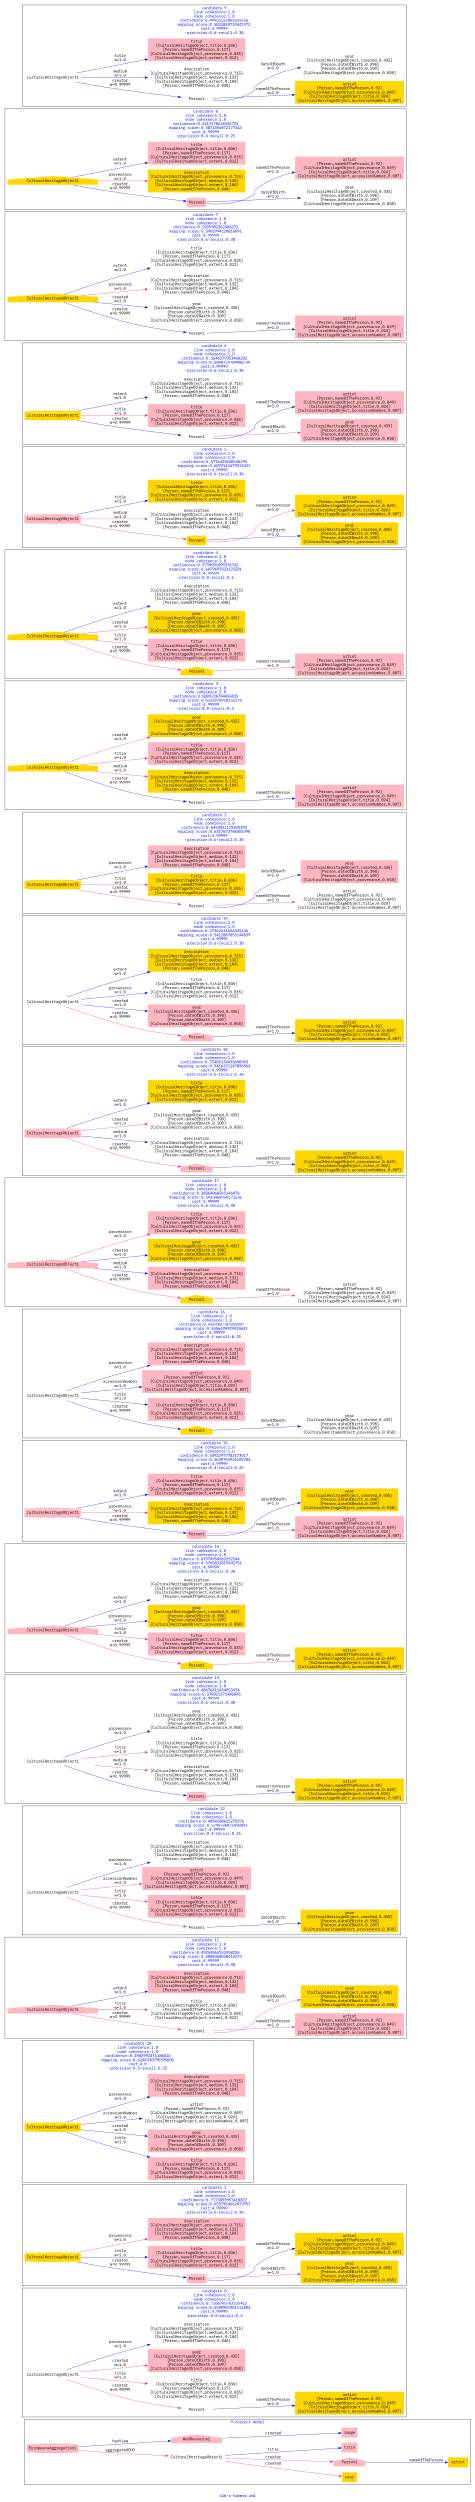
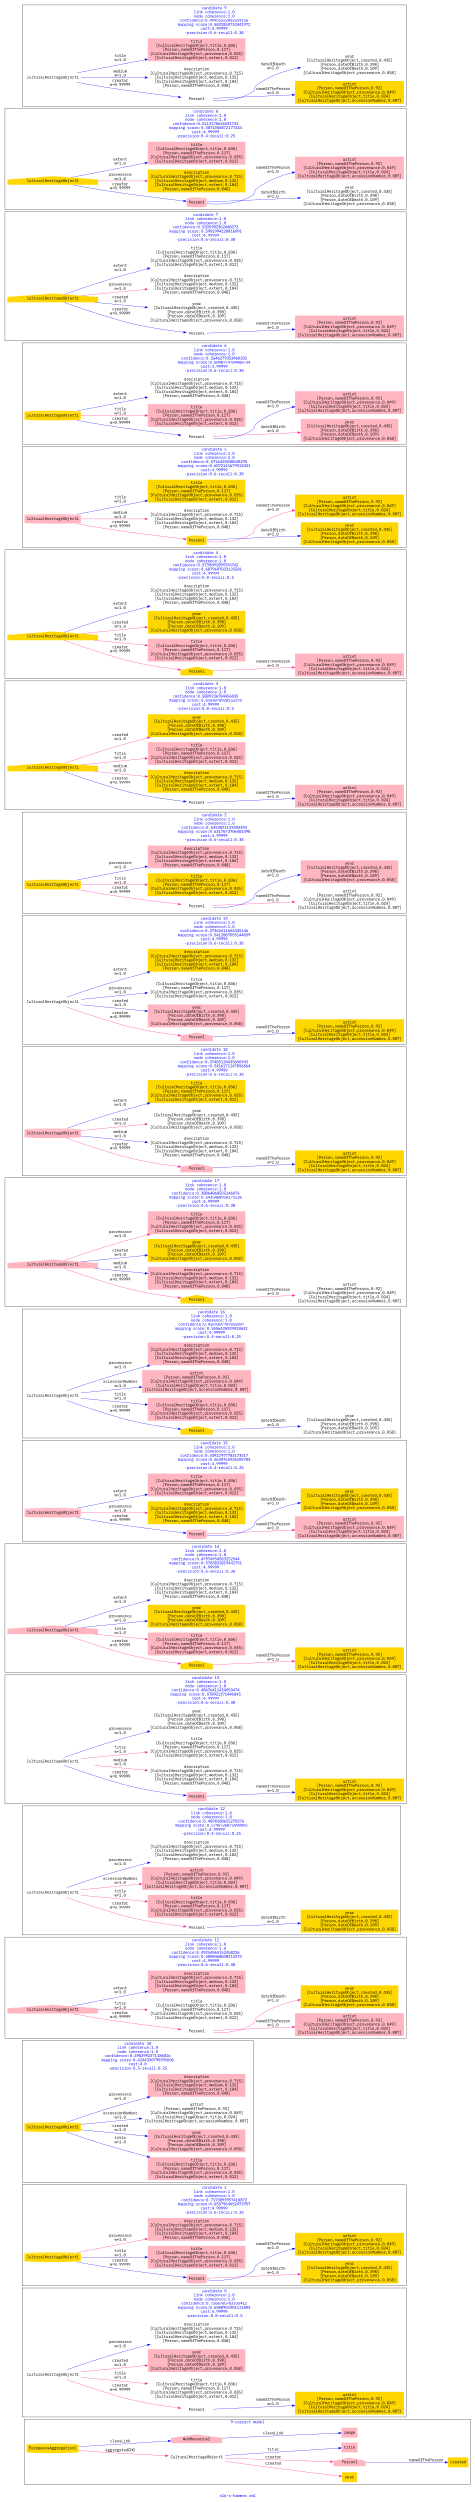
(273, 2433) -> (273, 2433)
(120, 2441) -> (120, 2441)
(53, 2448) -> (53, 2448)
(458, 2462) -> (458, 2462)
